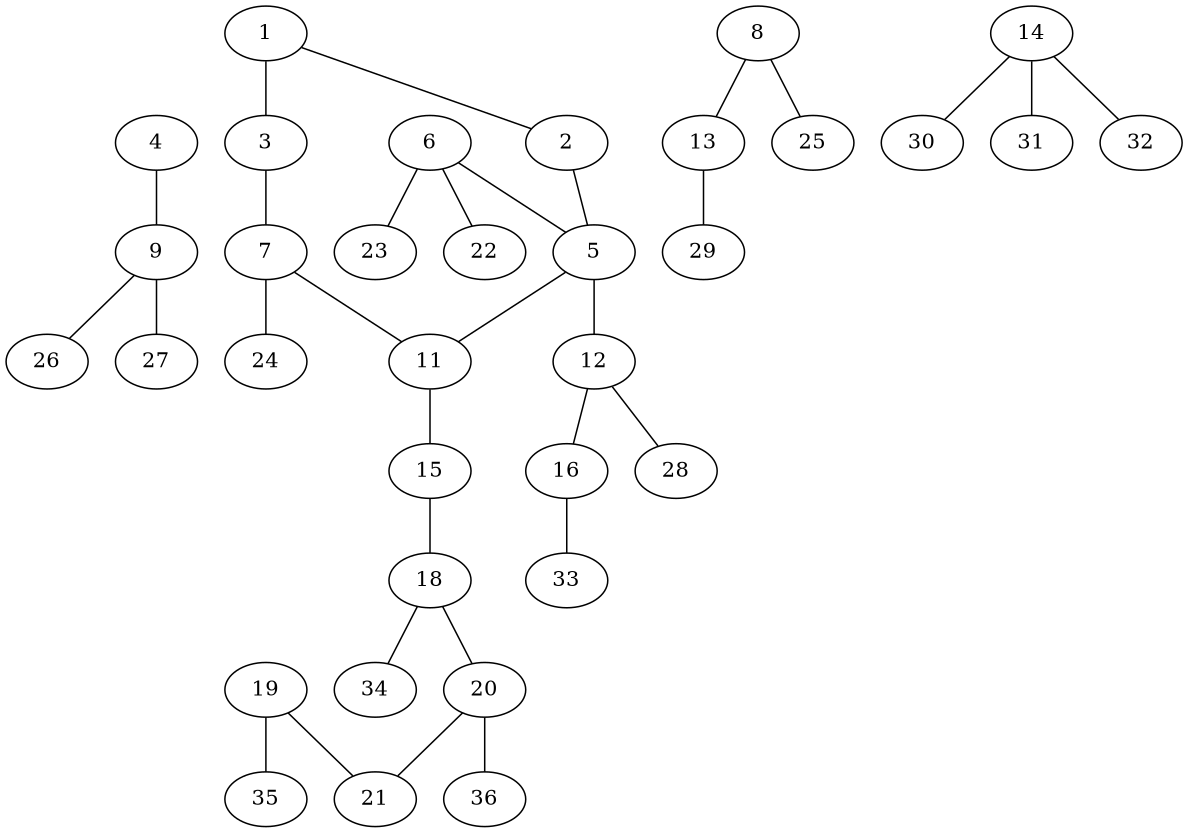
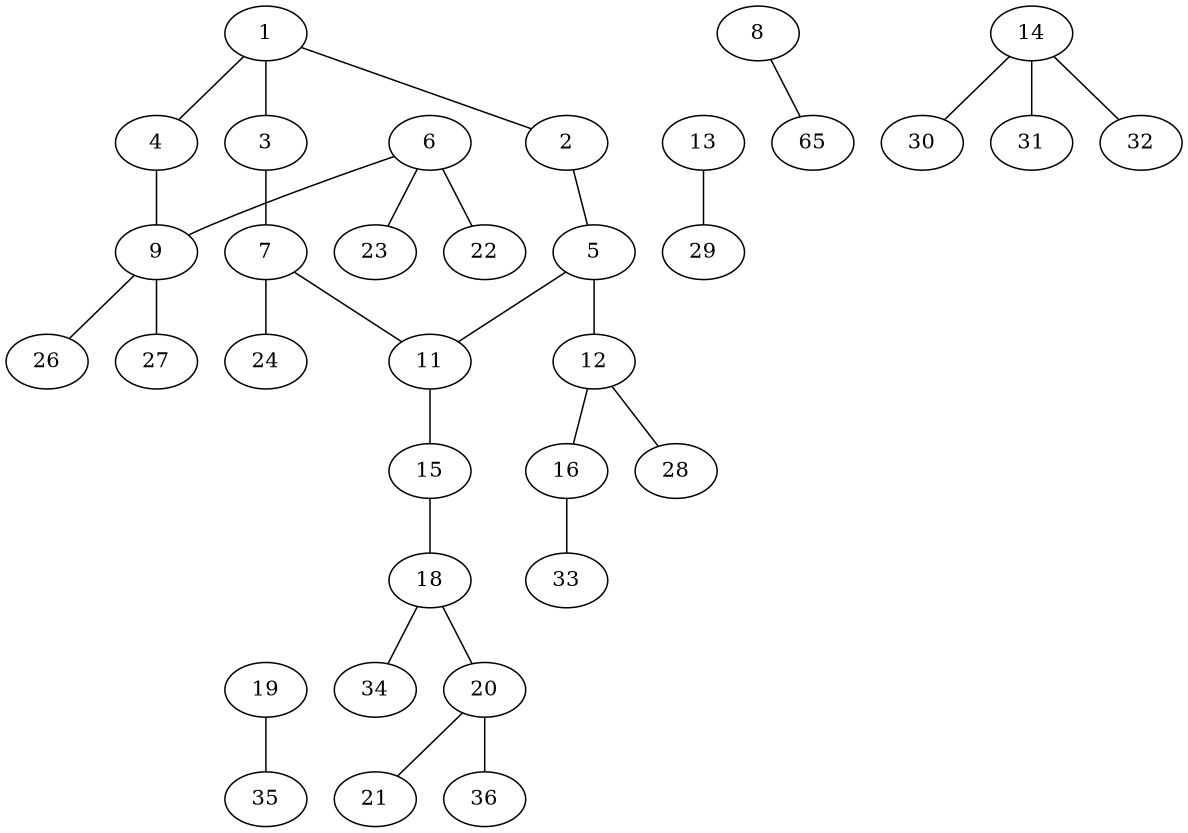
none -> (211, 88)
(731, 88) -> none
(813, 143) -> (813, 143)
(512, 198) -> (291, 194)
(320, 744) -> none
